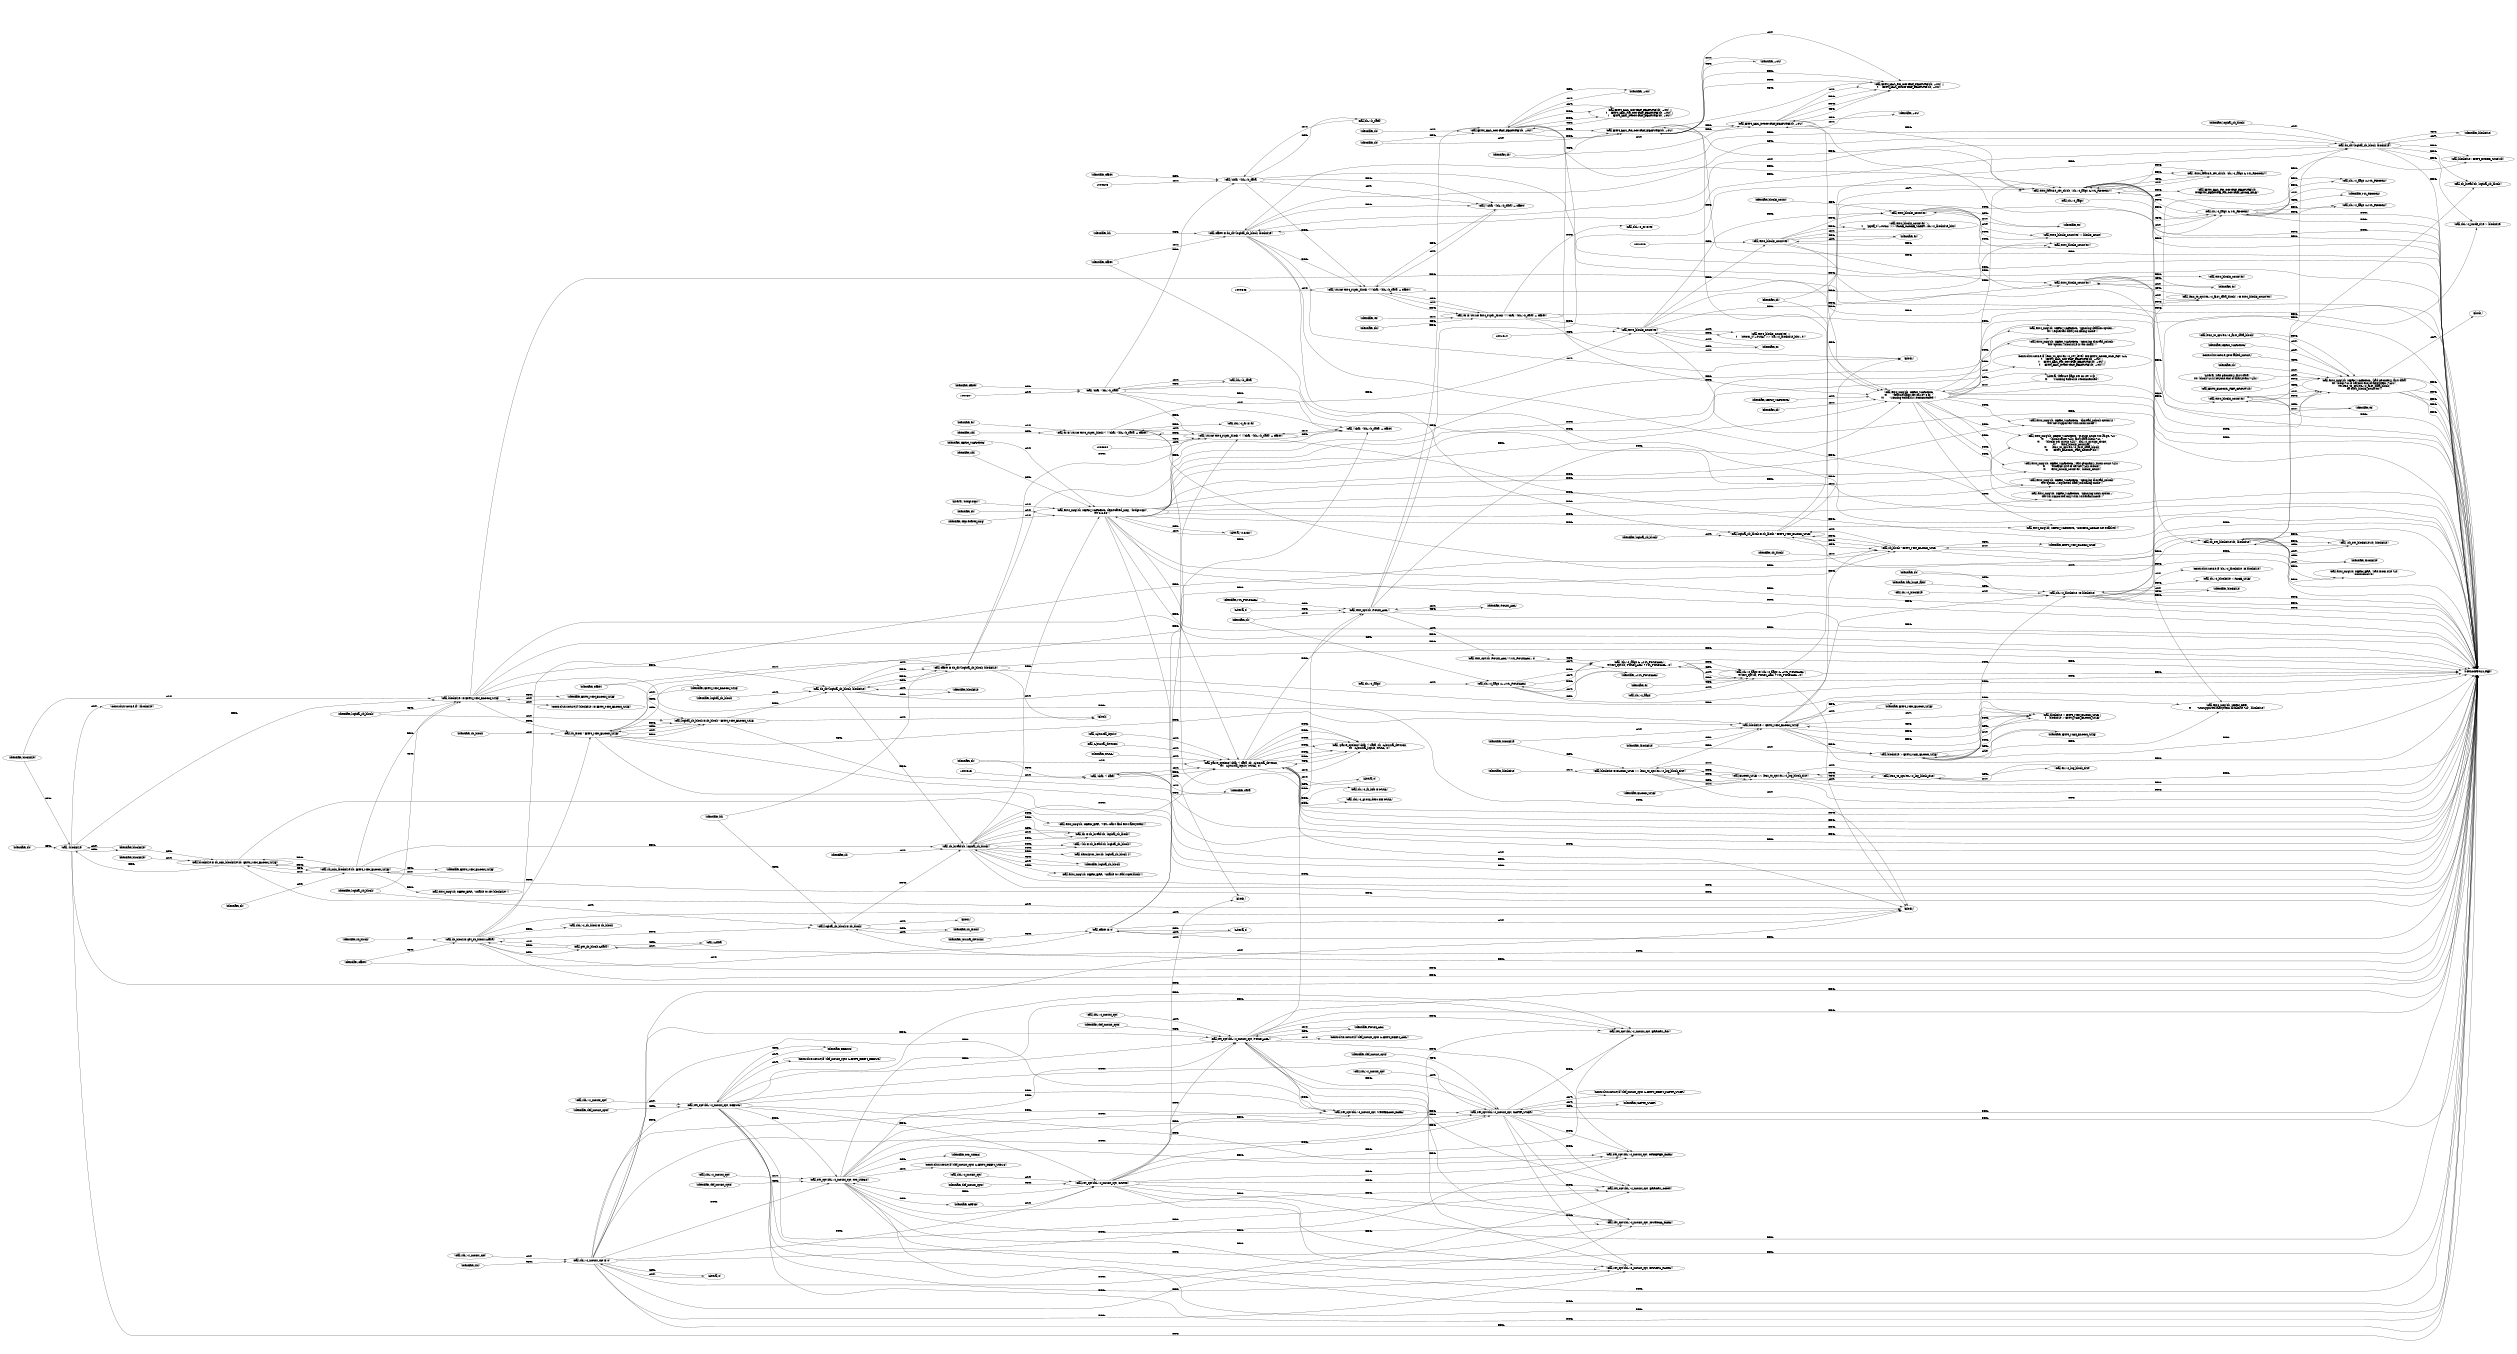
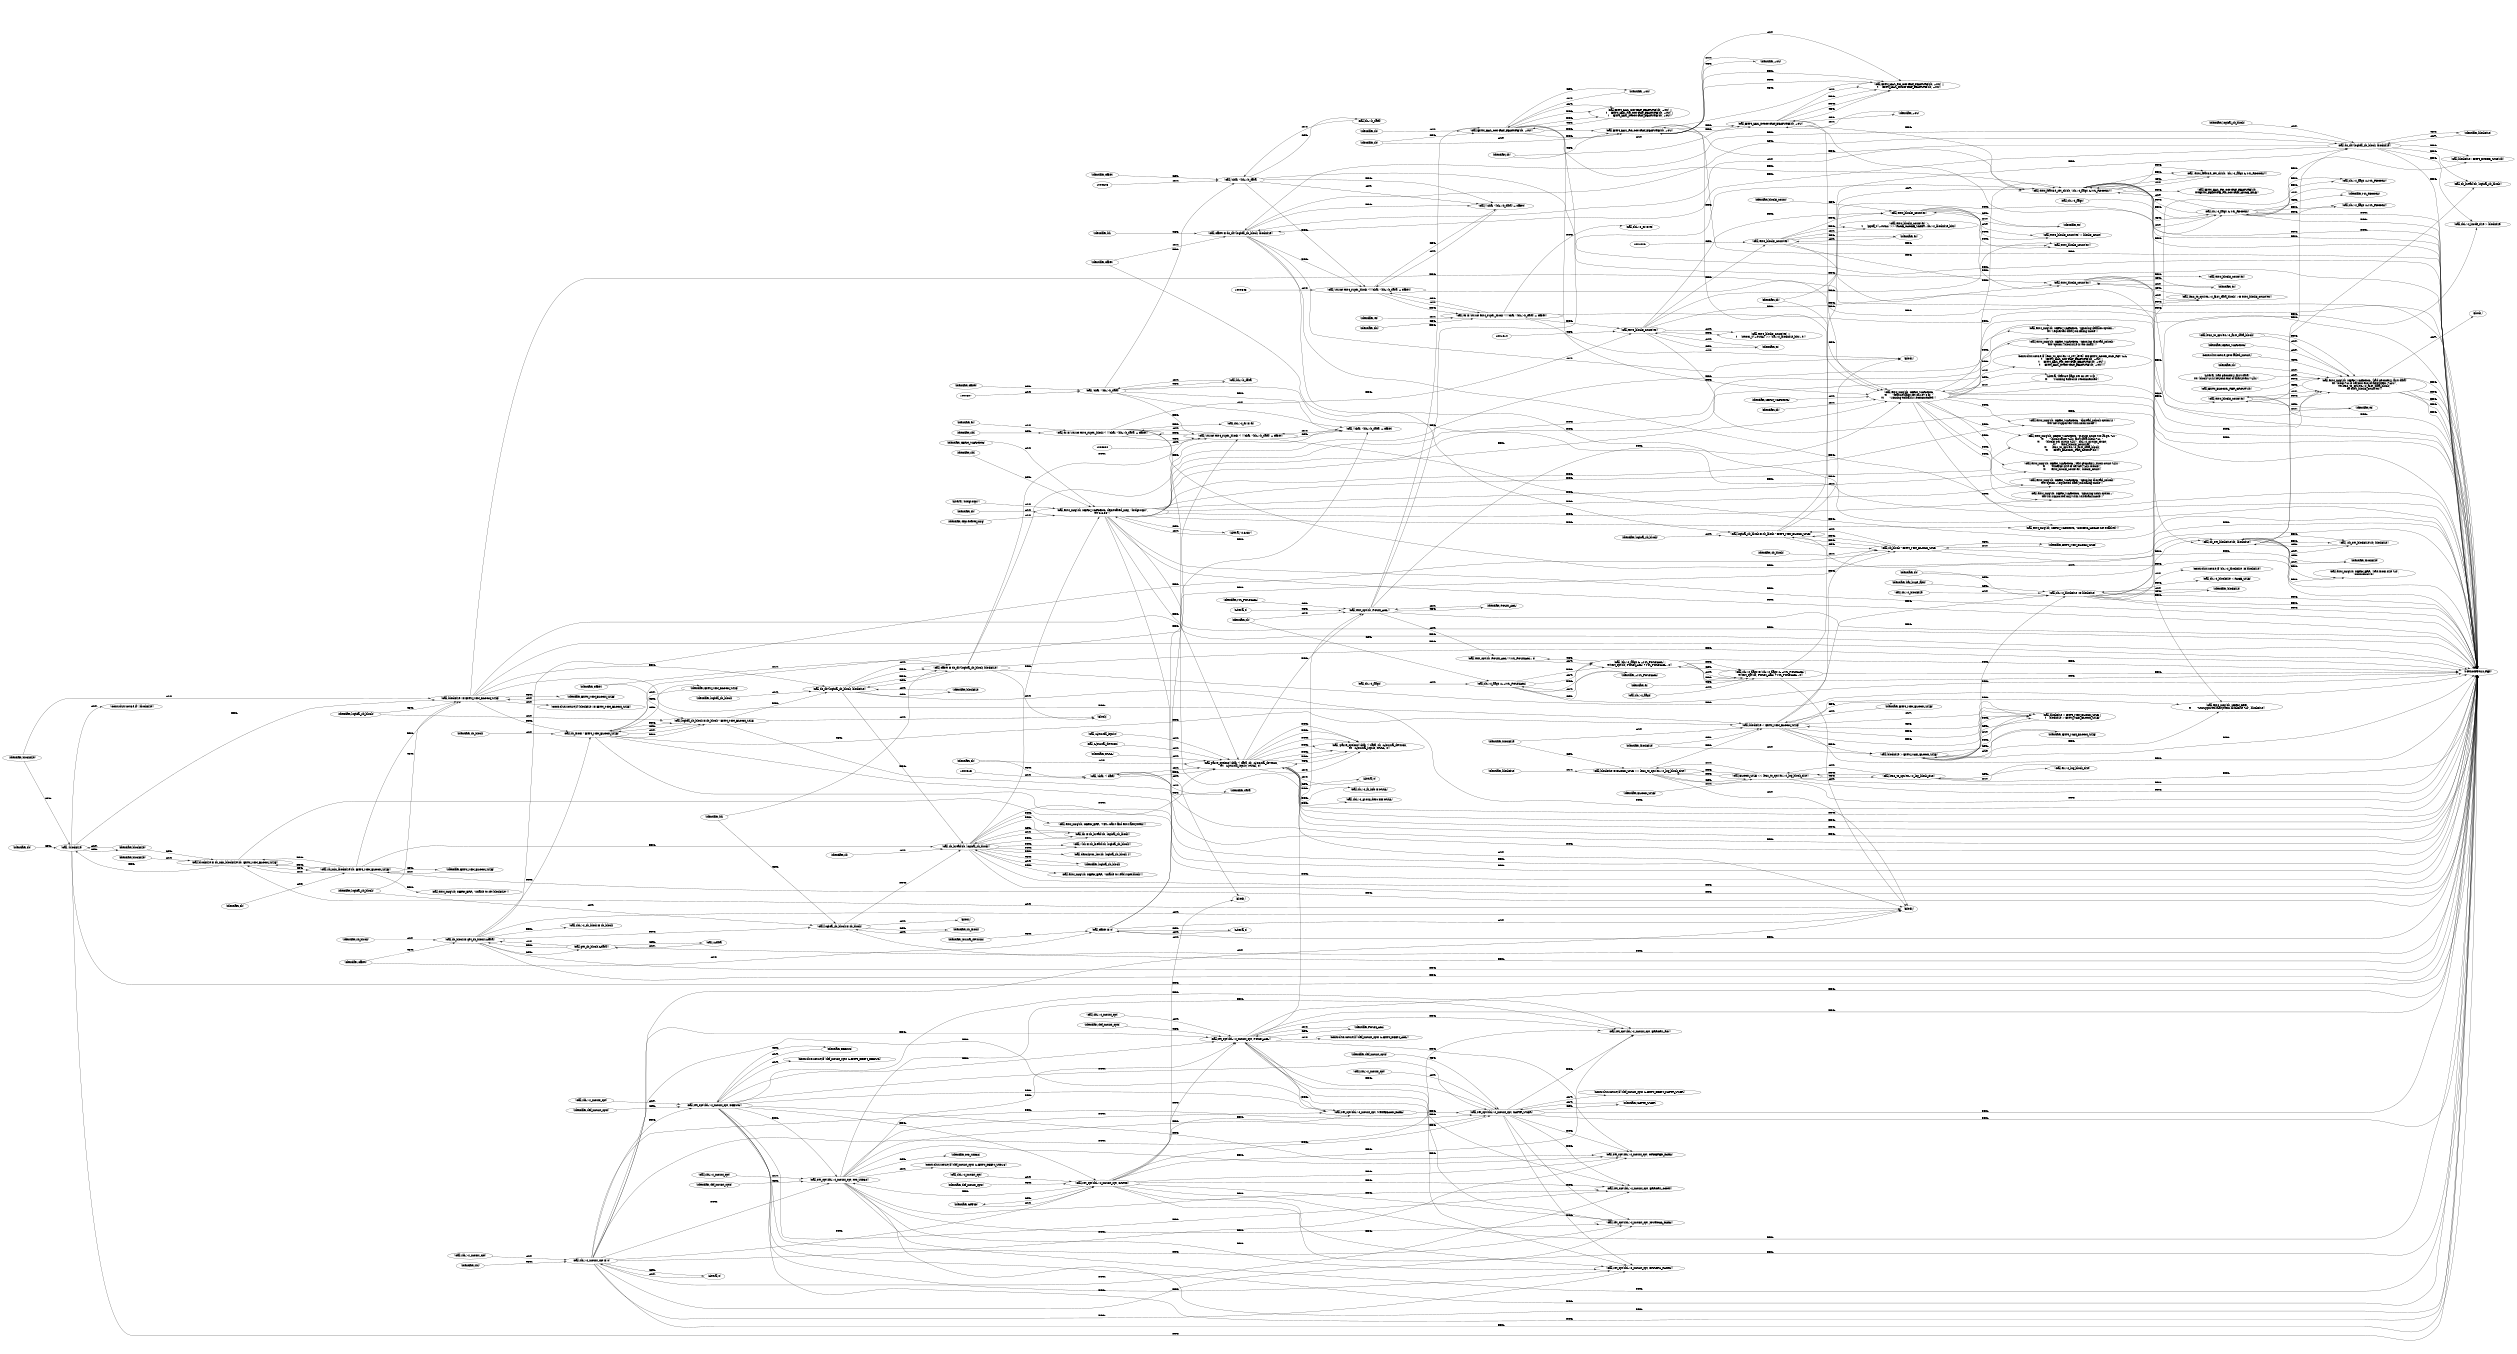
(896, 1199) -> (1039, 1199)
